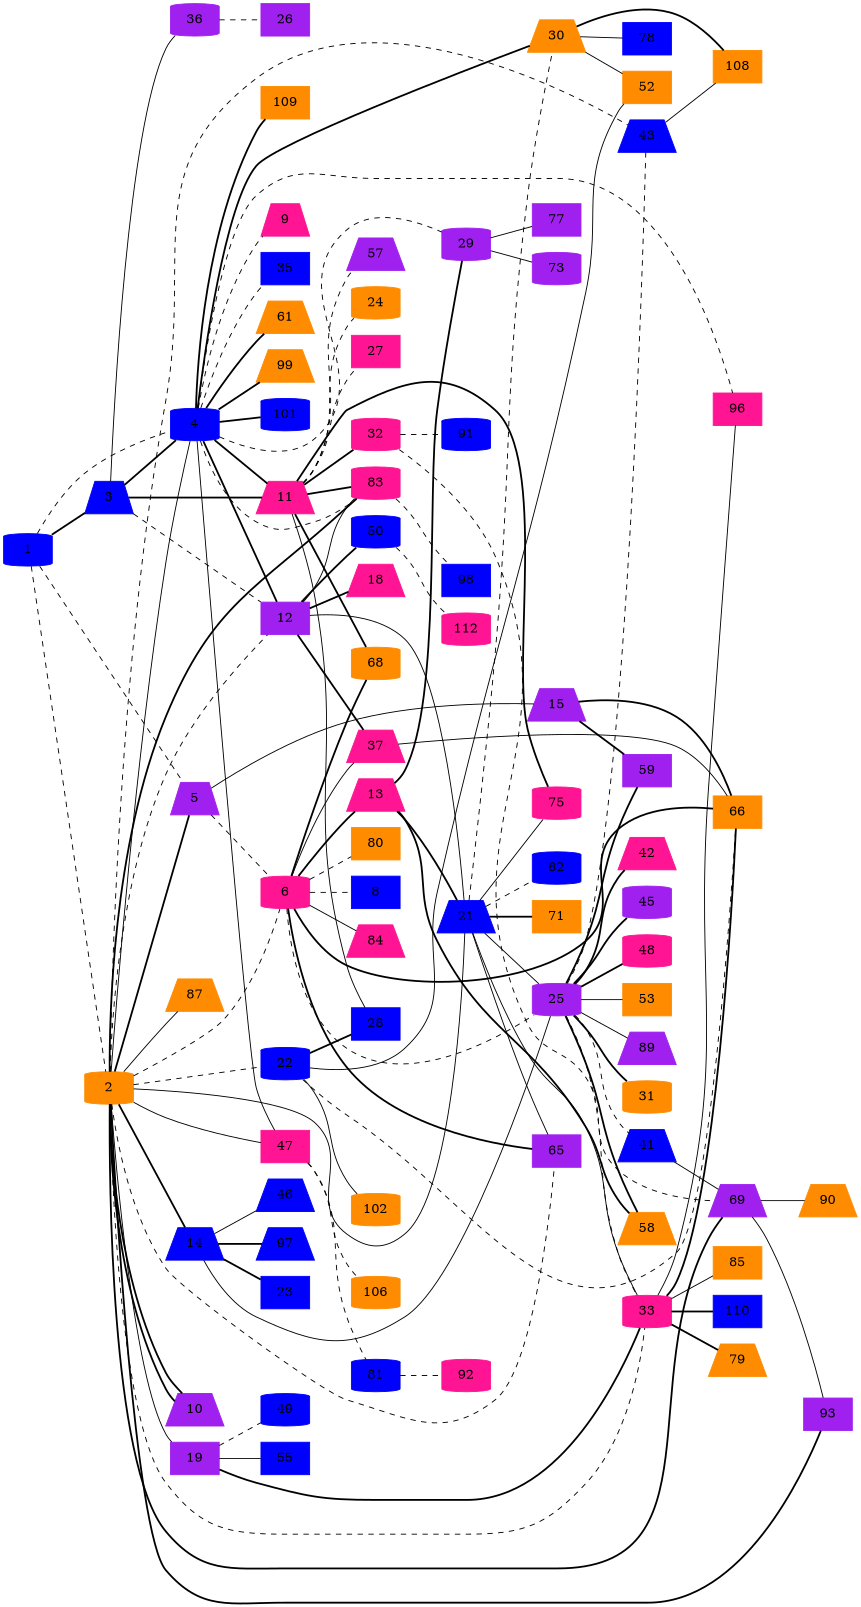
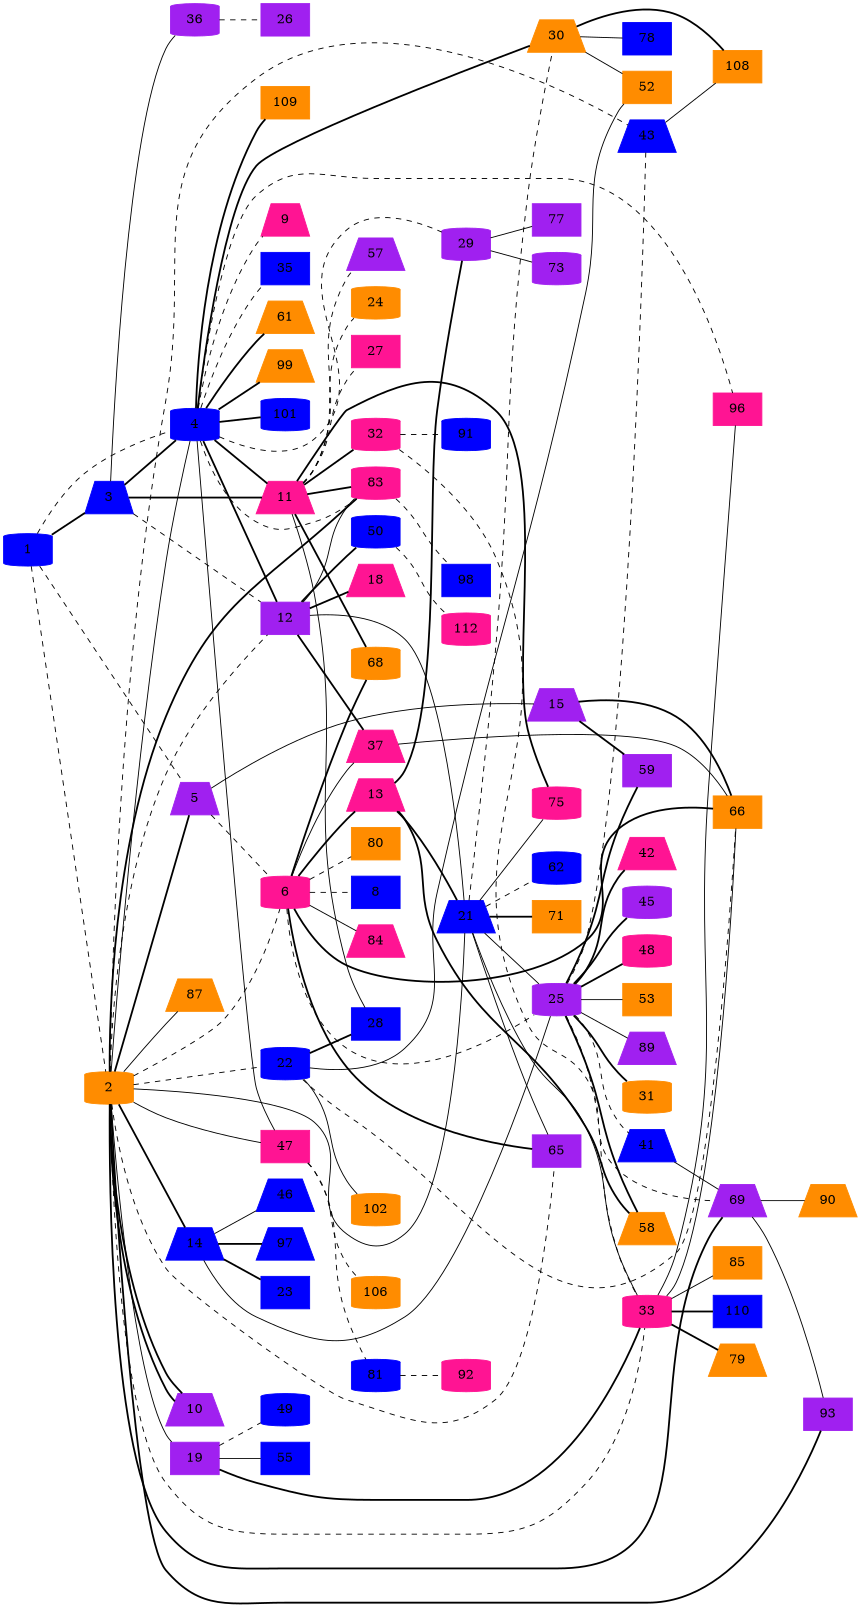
(718, 1066) -> (718, 1066)
